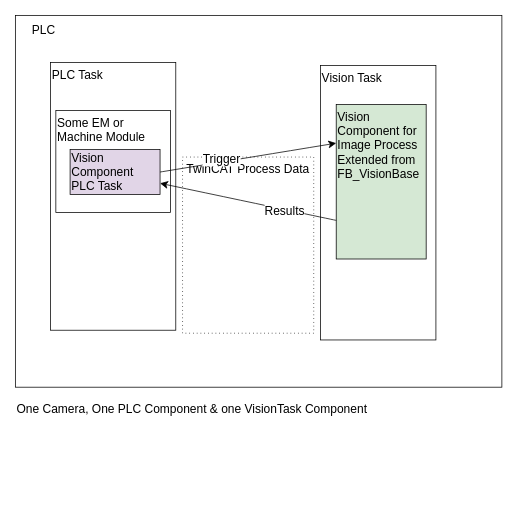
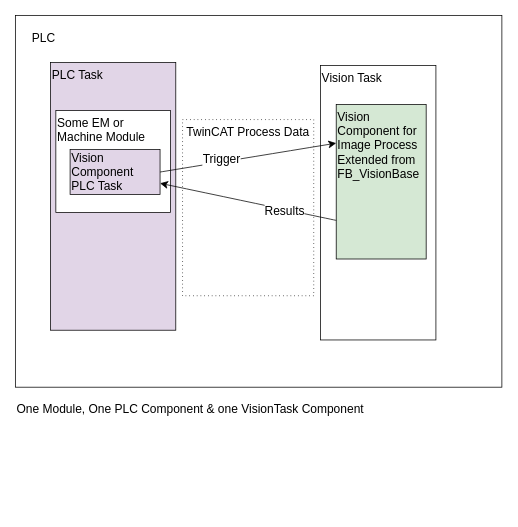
(44, 30) -> (44, 38)
(77, 75) -> (77, 75)
(248, 245) -> (248, 208)
(188, 410) -> (186, 410)
